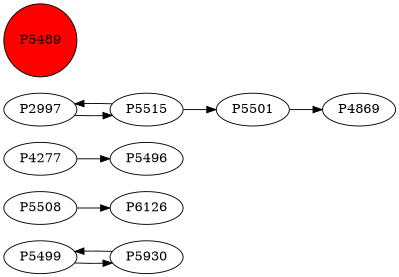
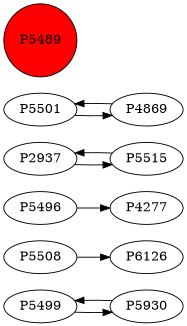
(40, 110) -> (40, 159)
(195, 110) -> (98, 103)
(89, 159) -> (89, 208)
